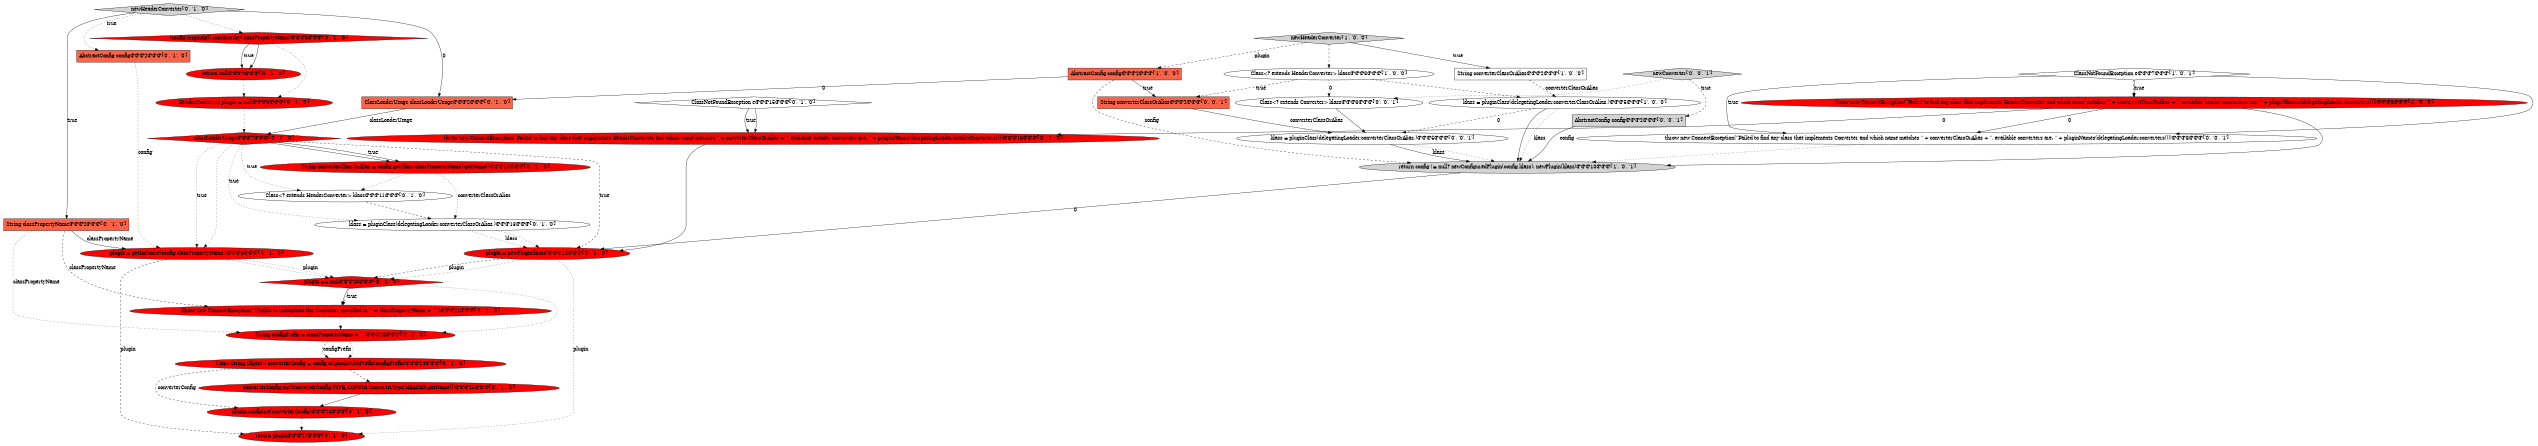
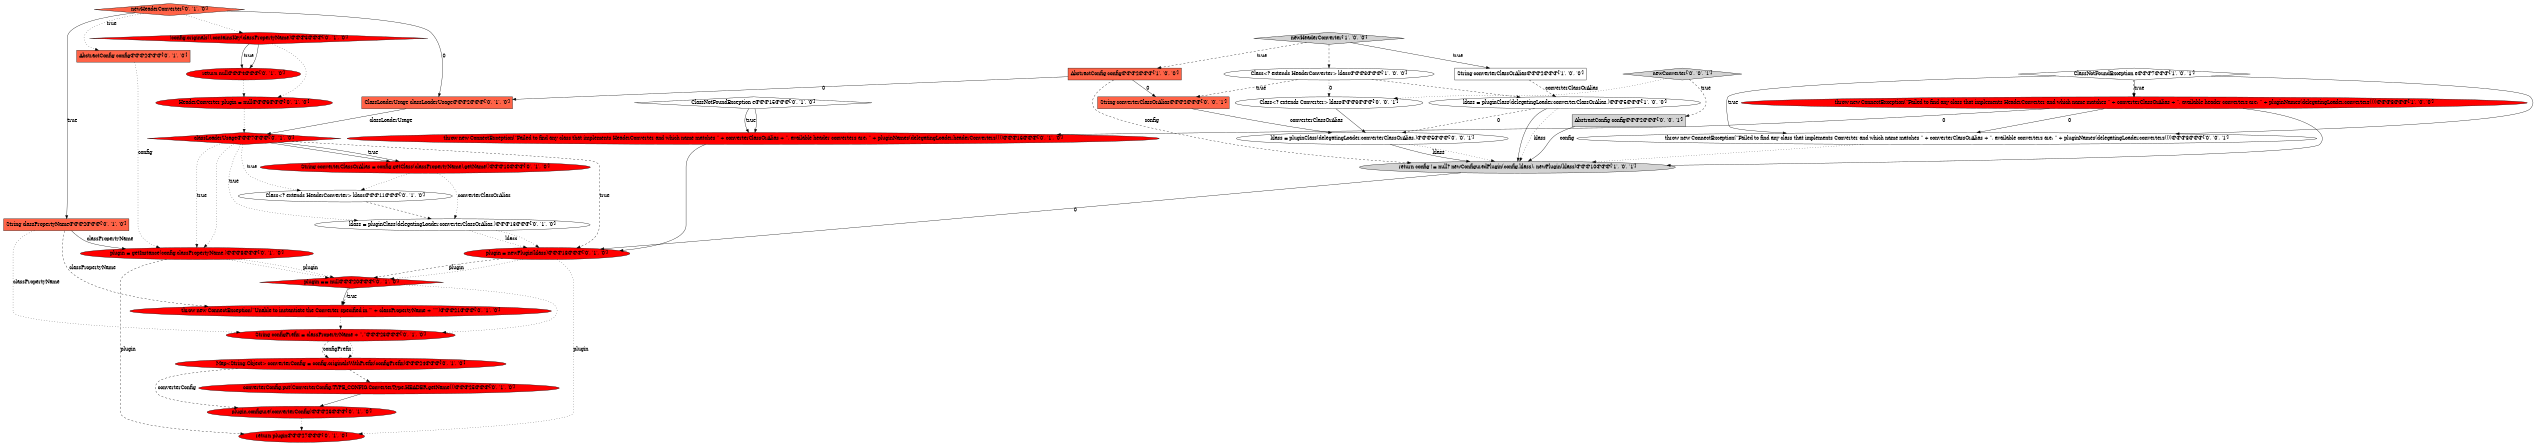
(169, 10) -> (169, 10)
(1262, 56) -> (1262, 56)
(1148, 88) -> (1148, 88)
